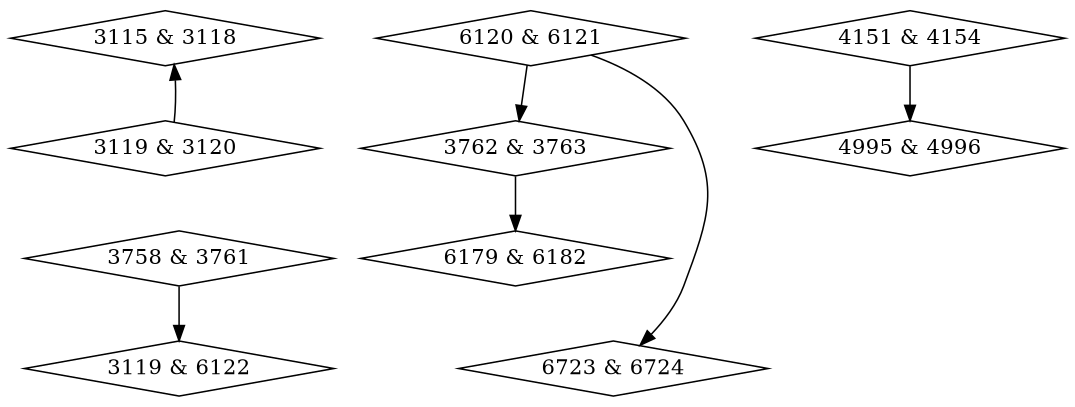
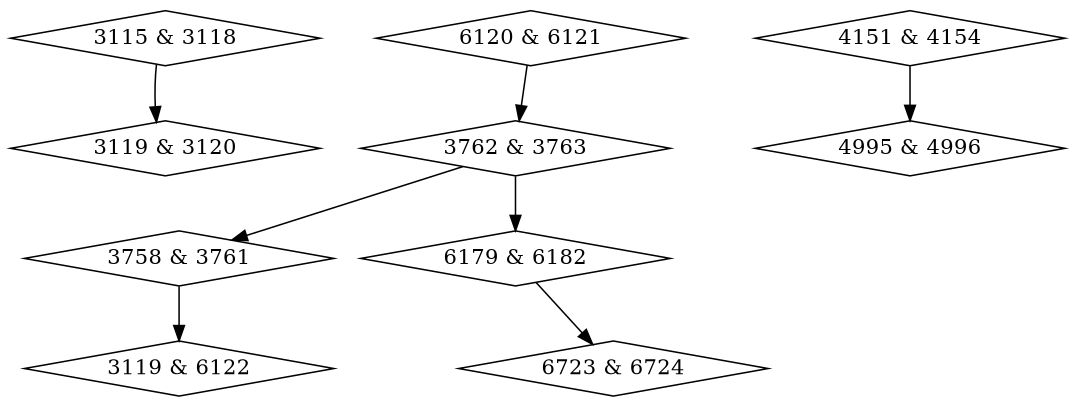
(176, 101) -> (155, 85)
(705, 174) -> (559, 308)
none -> (355, 201)
